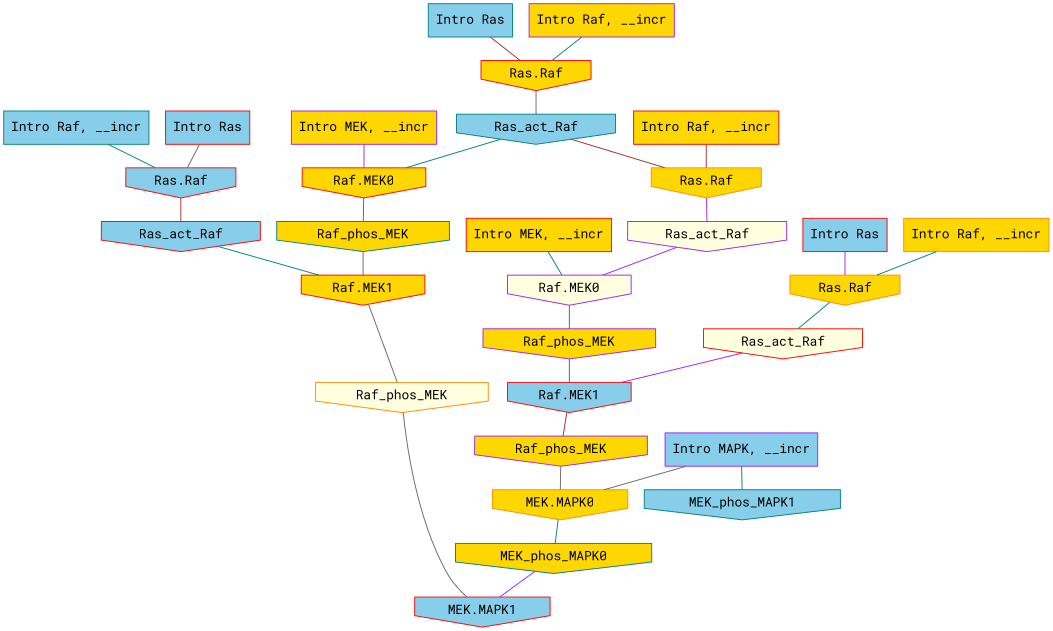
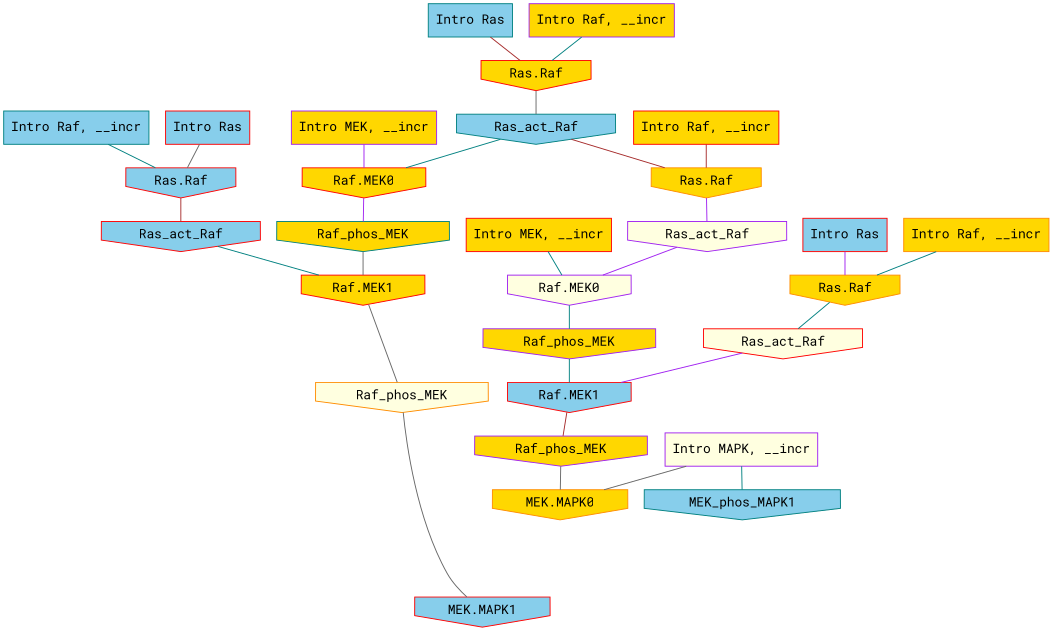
(741, 450) -> (741, 450)
(554, 557) -> none
